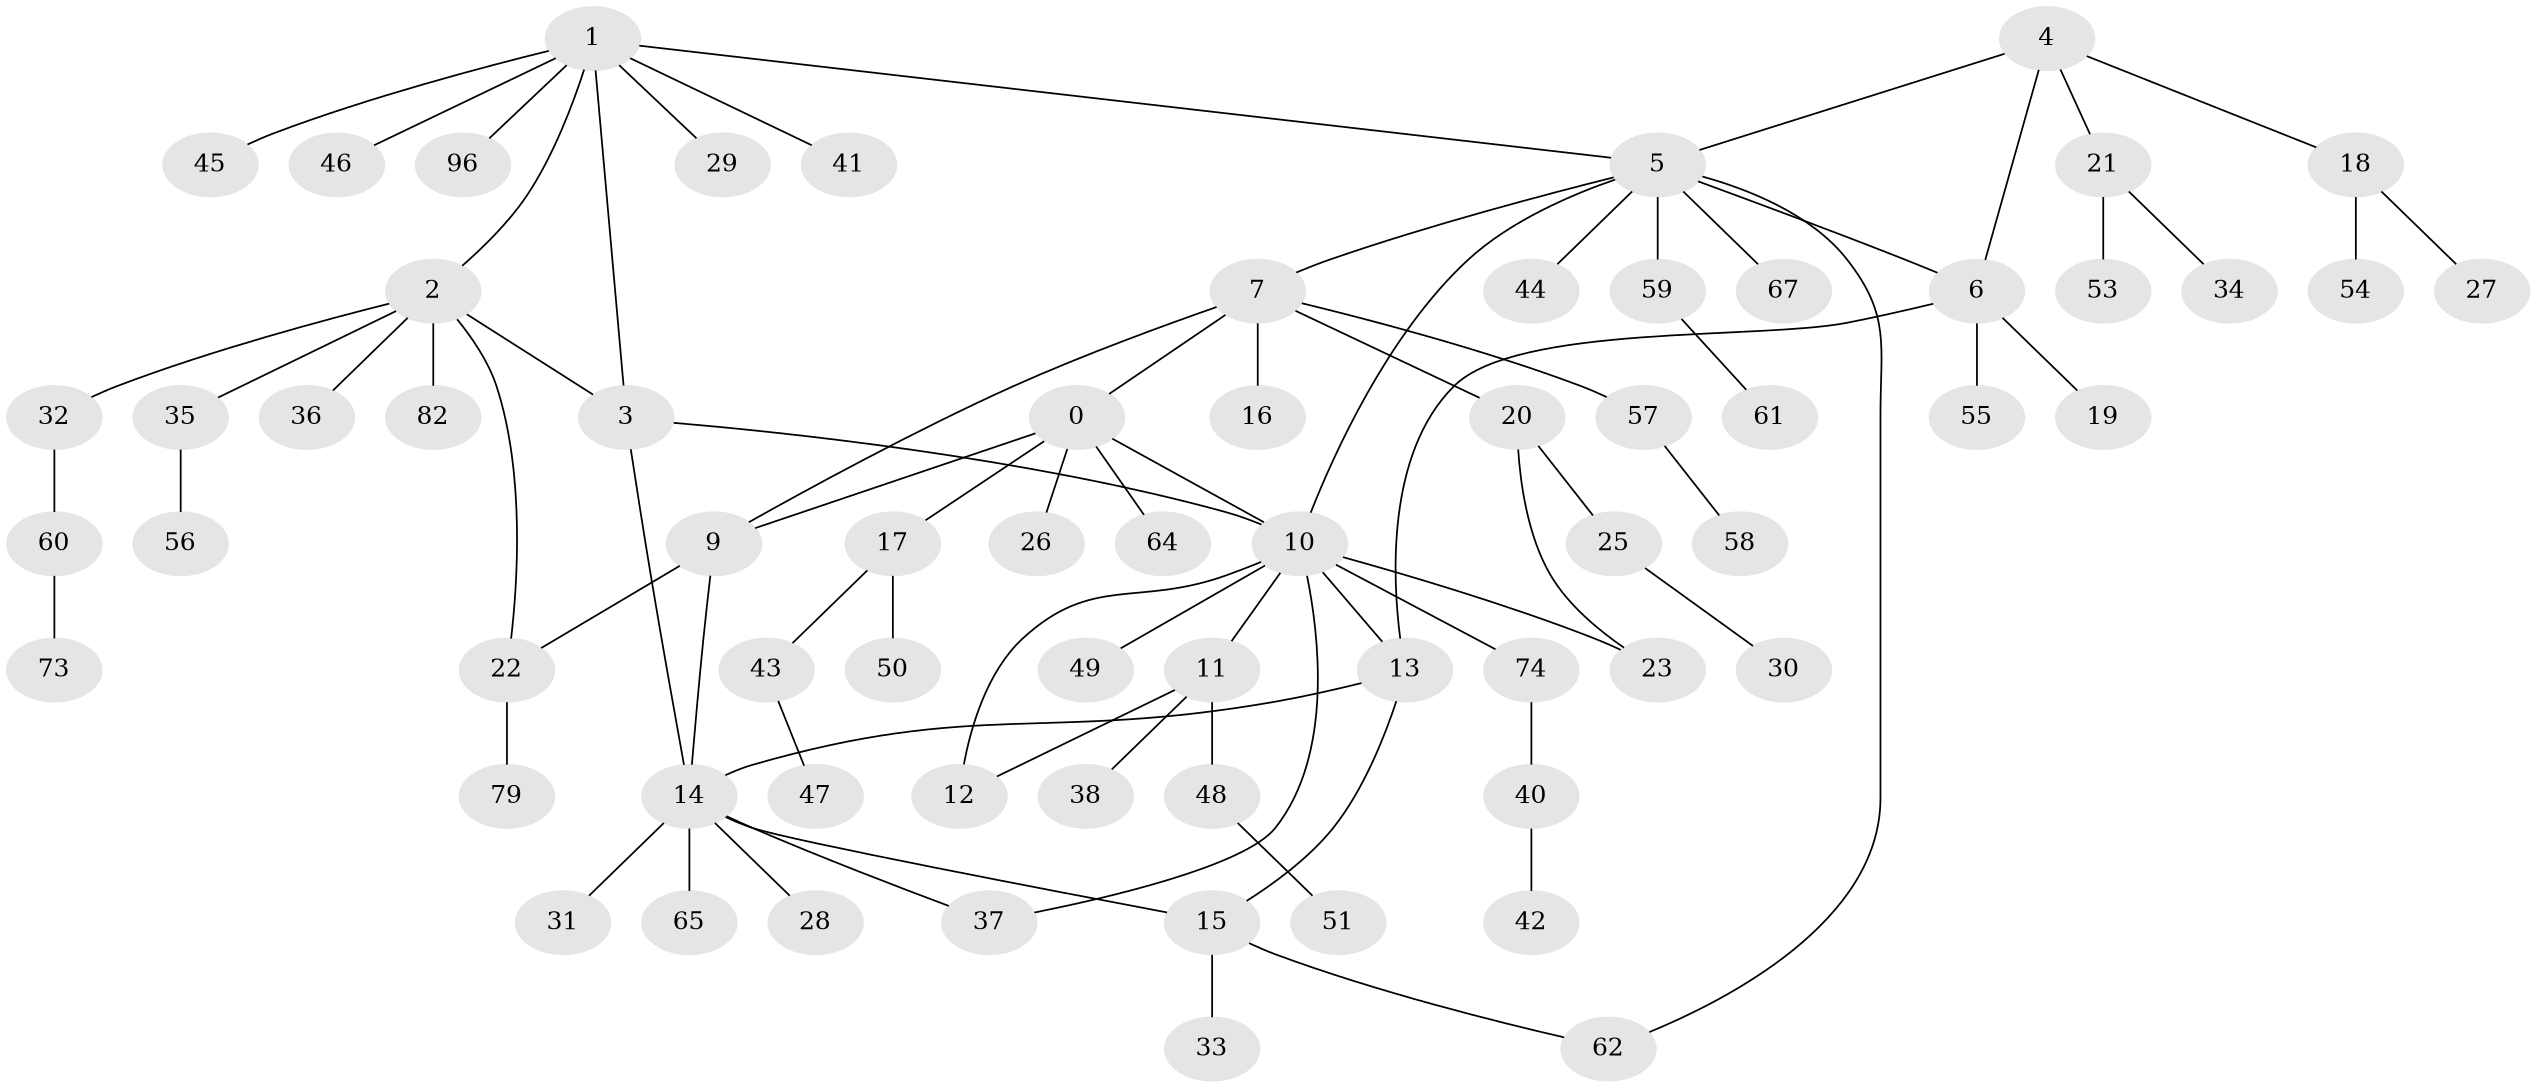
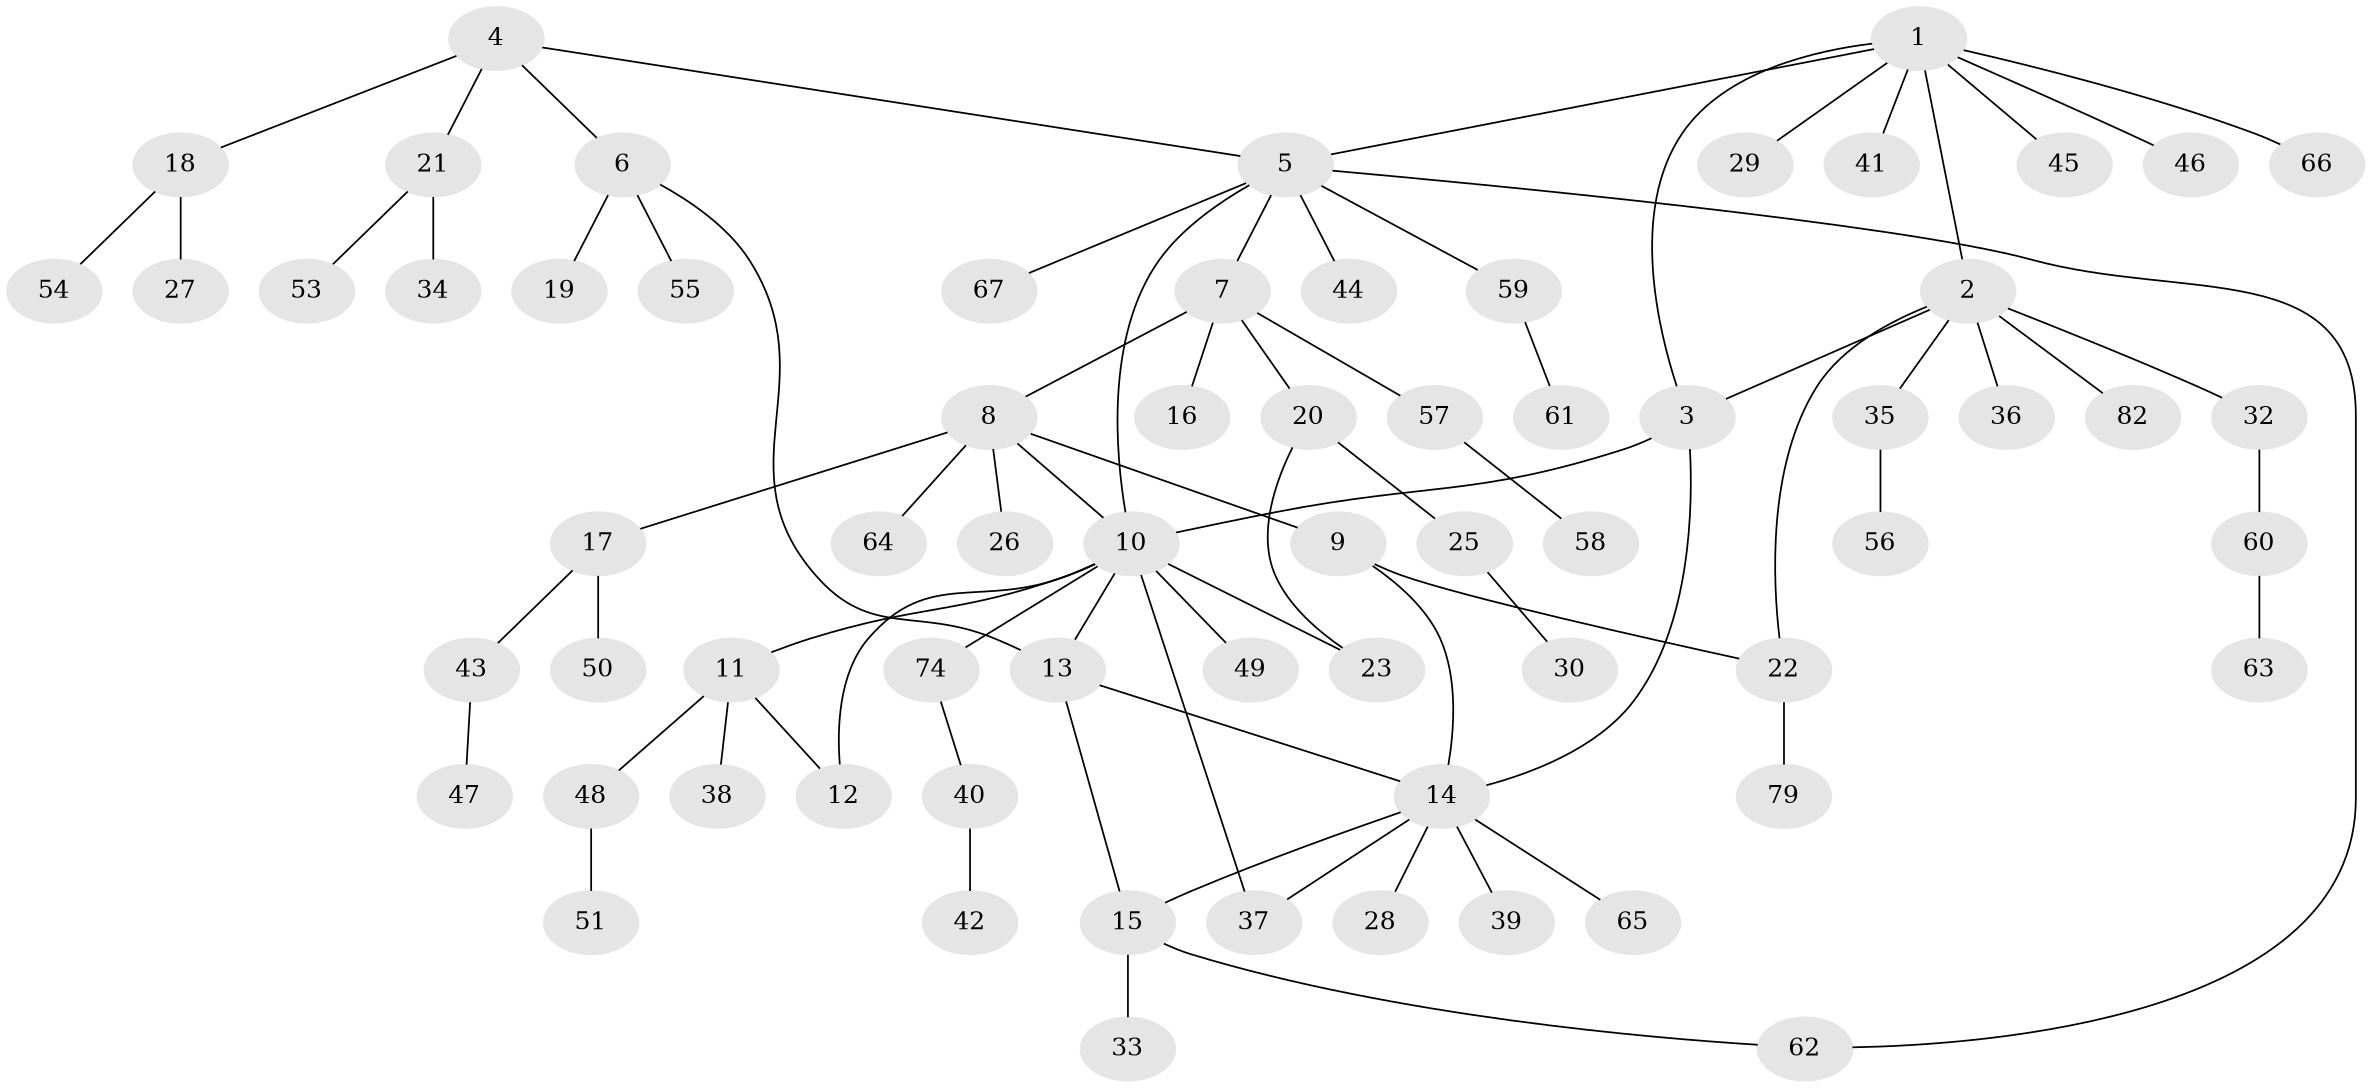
(463, 165) -> (2317, 165)
(1842, 235) -> none
(977, 403) -> none
(1077, 417) -> (989, 417)
(54, 670) -> (2259, 670)
(563, 923) -> (1507, 923)
